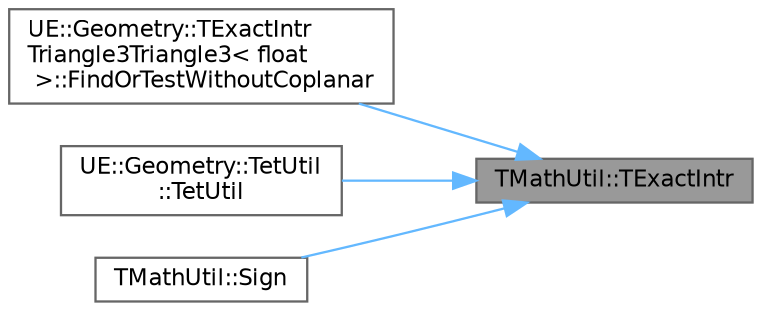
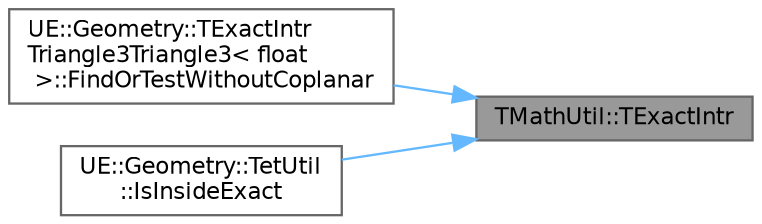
(201, 181) -> (201, 181)
(201, 280) -> none
